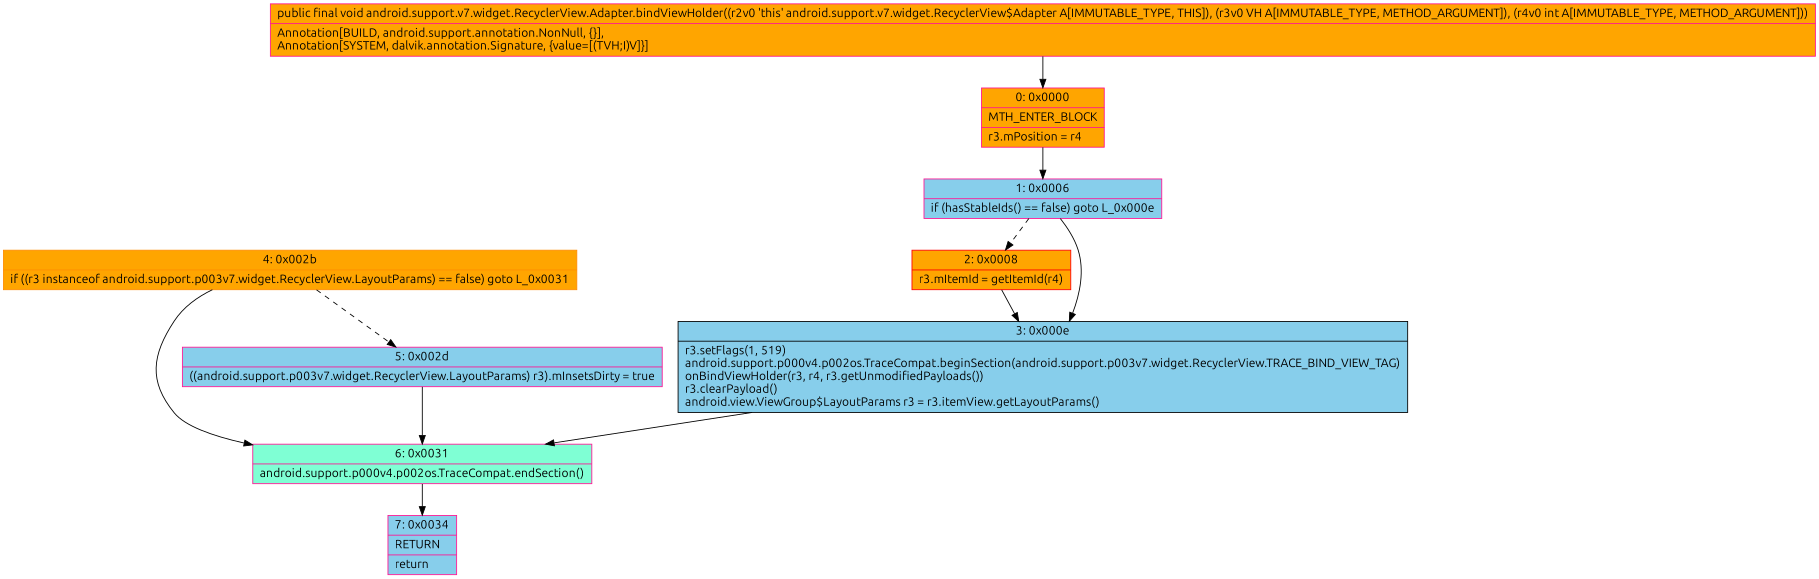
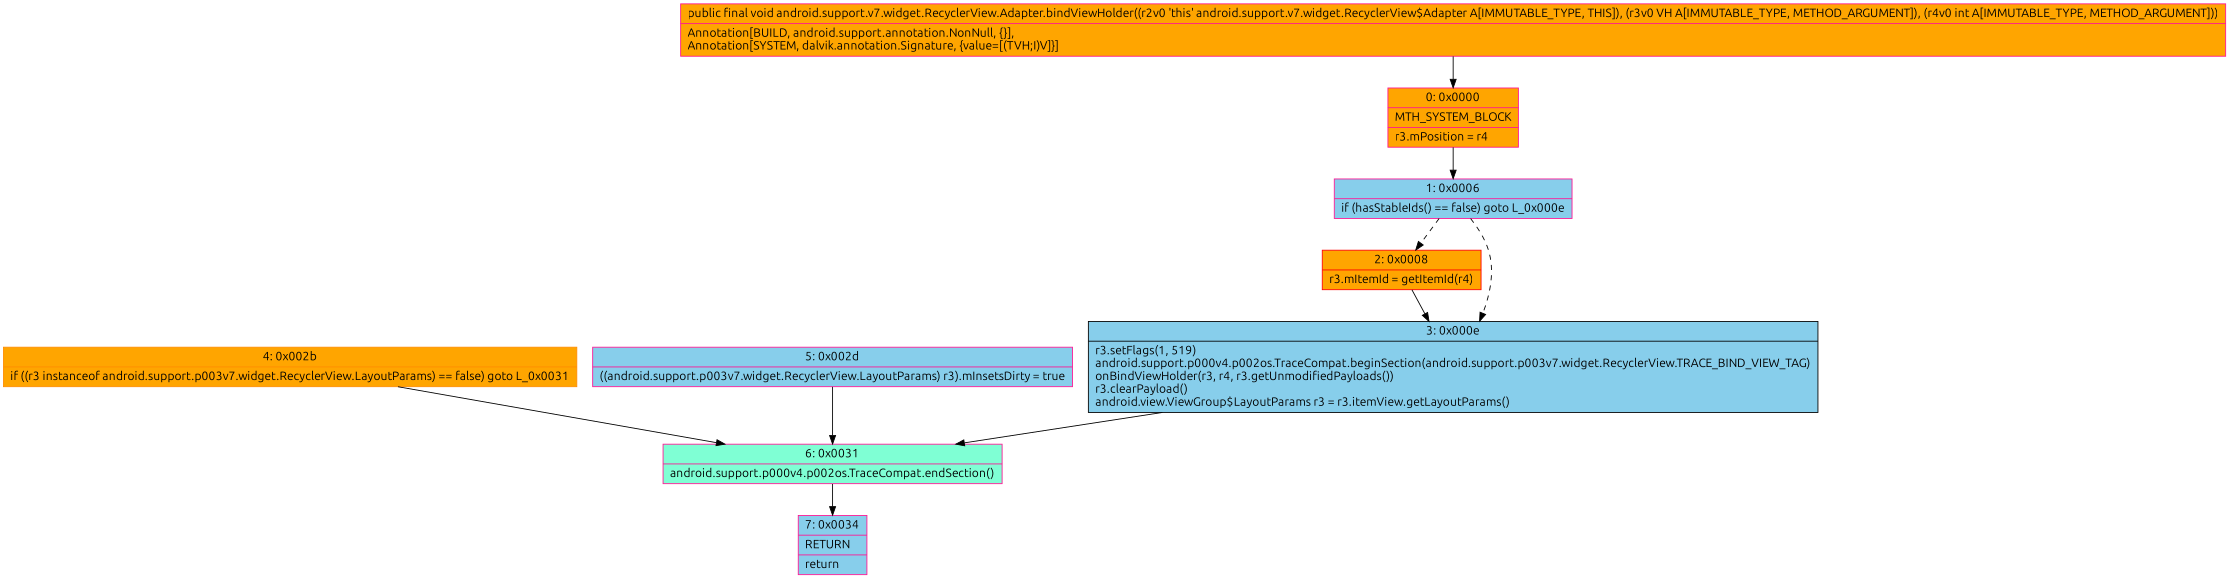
(1043, 117) -> (1453, 117)
(1081, 264) -> (1491, 264)
(353, 316) -> none
